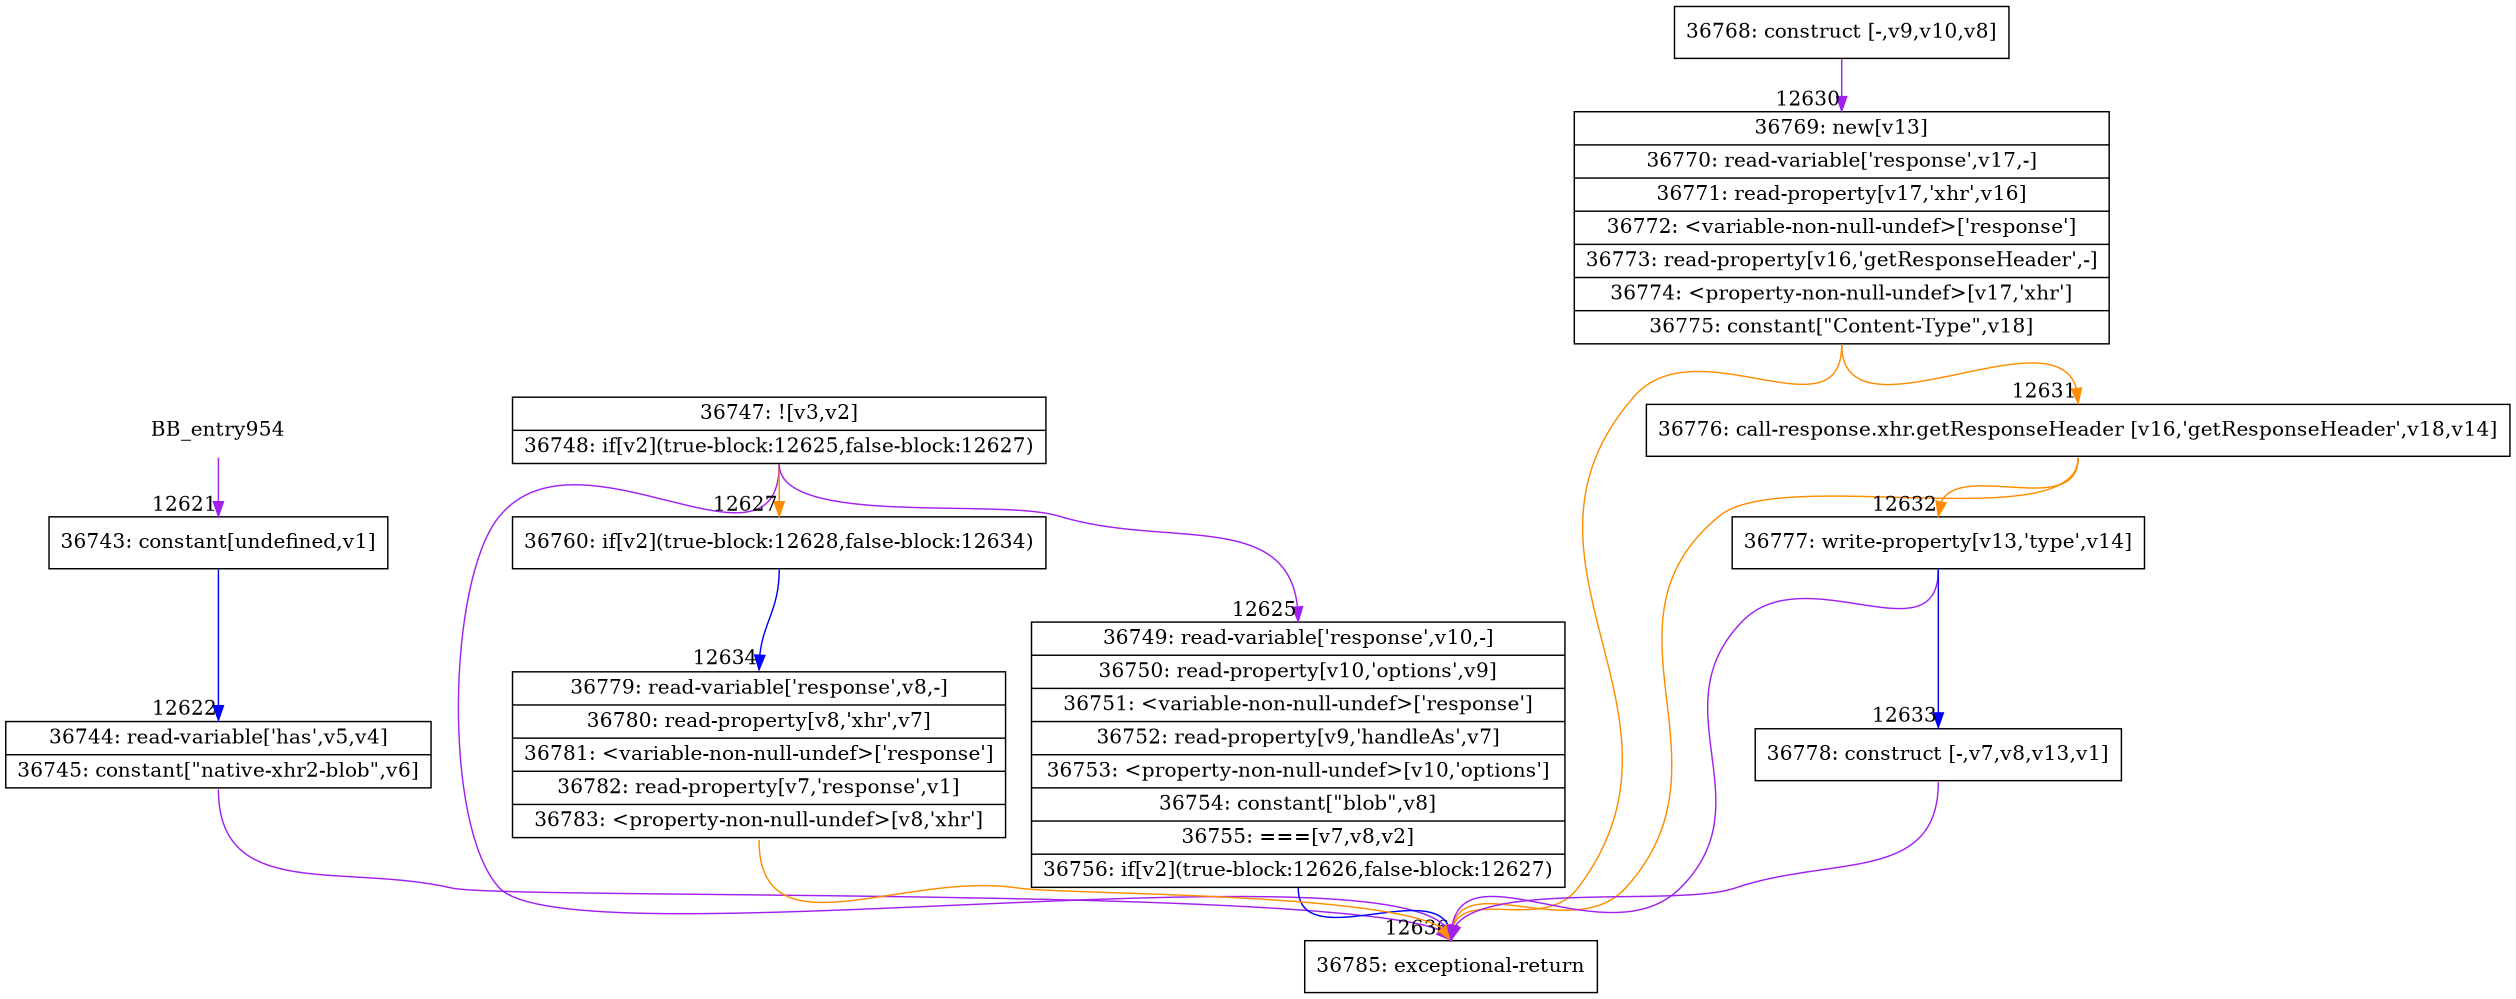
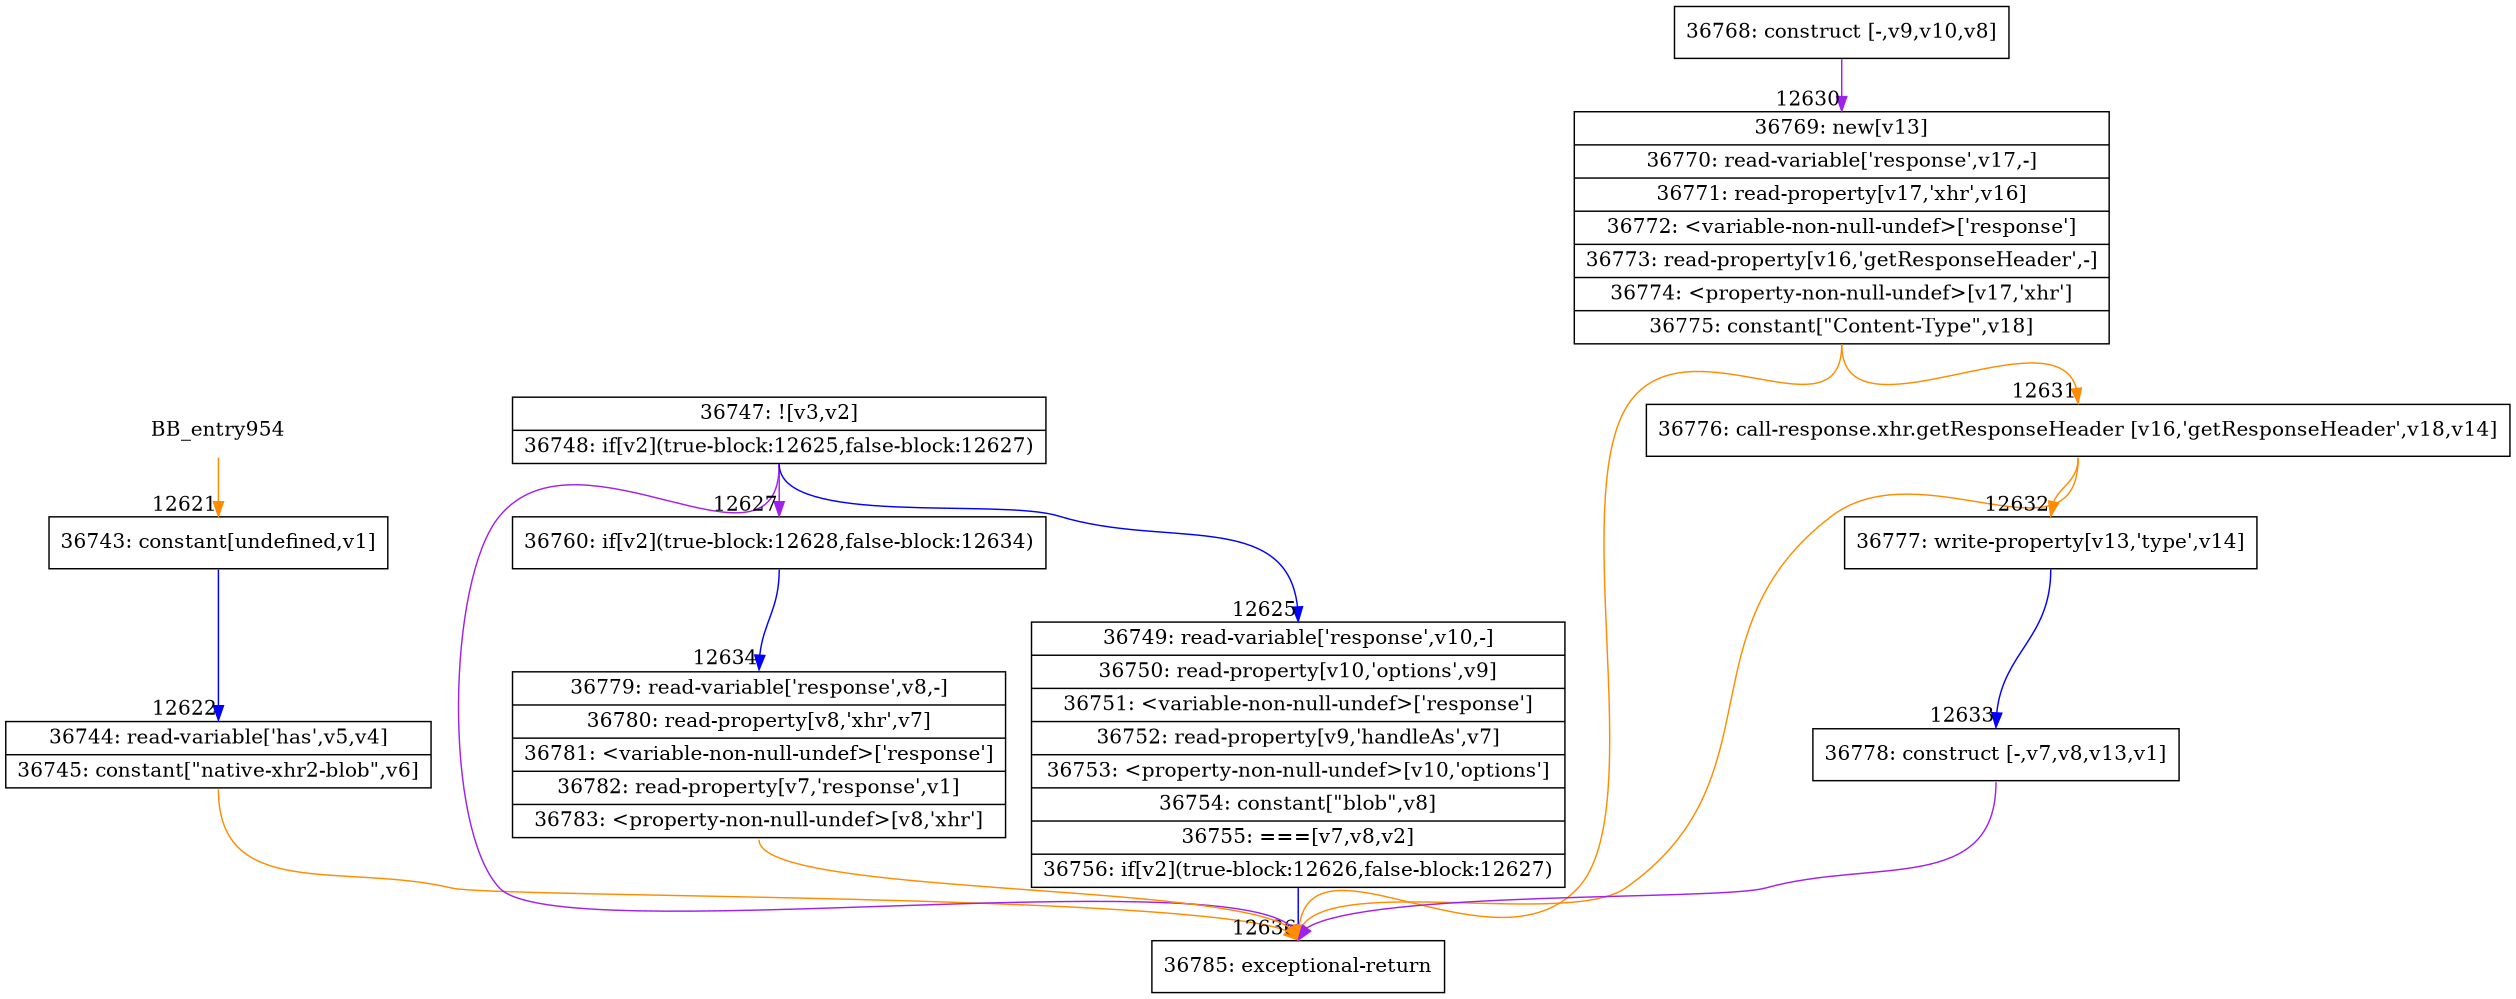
(218, 480) -> (218, 480)
(779, 483) -> (779, 483)
(1049, 514) -> (1049, 514)
(1713, 766) -> none
(742, 895) -> (729, 897)
